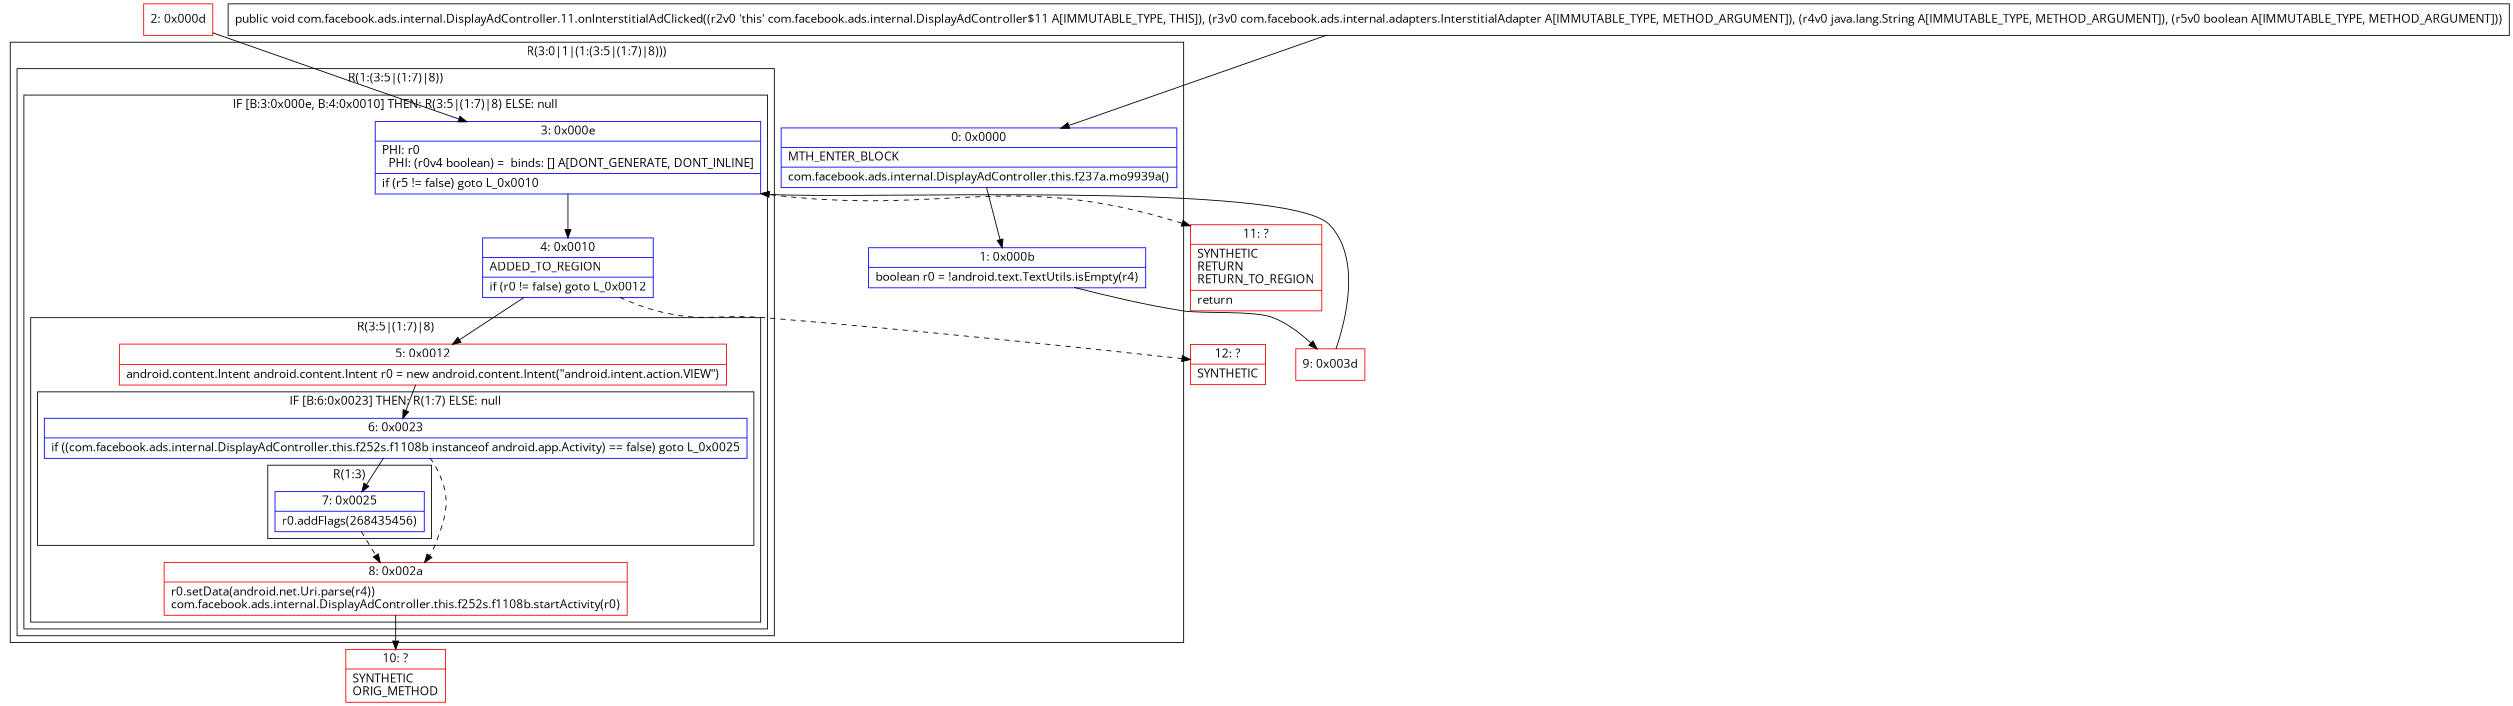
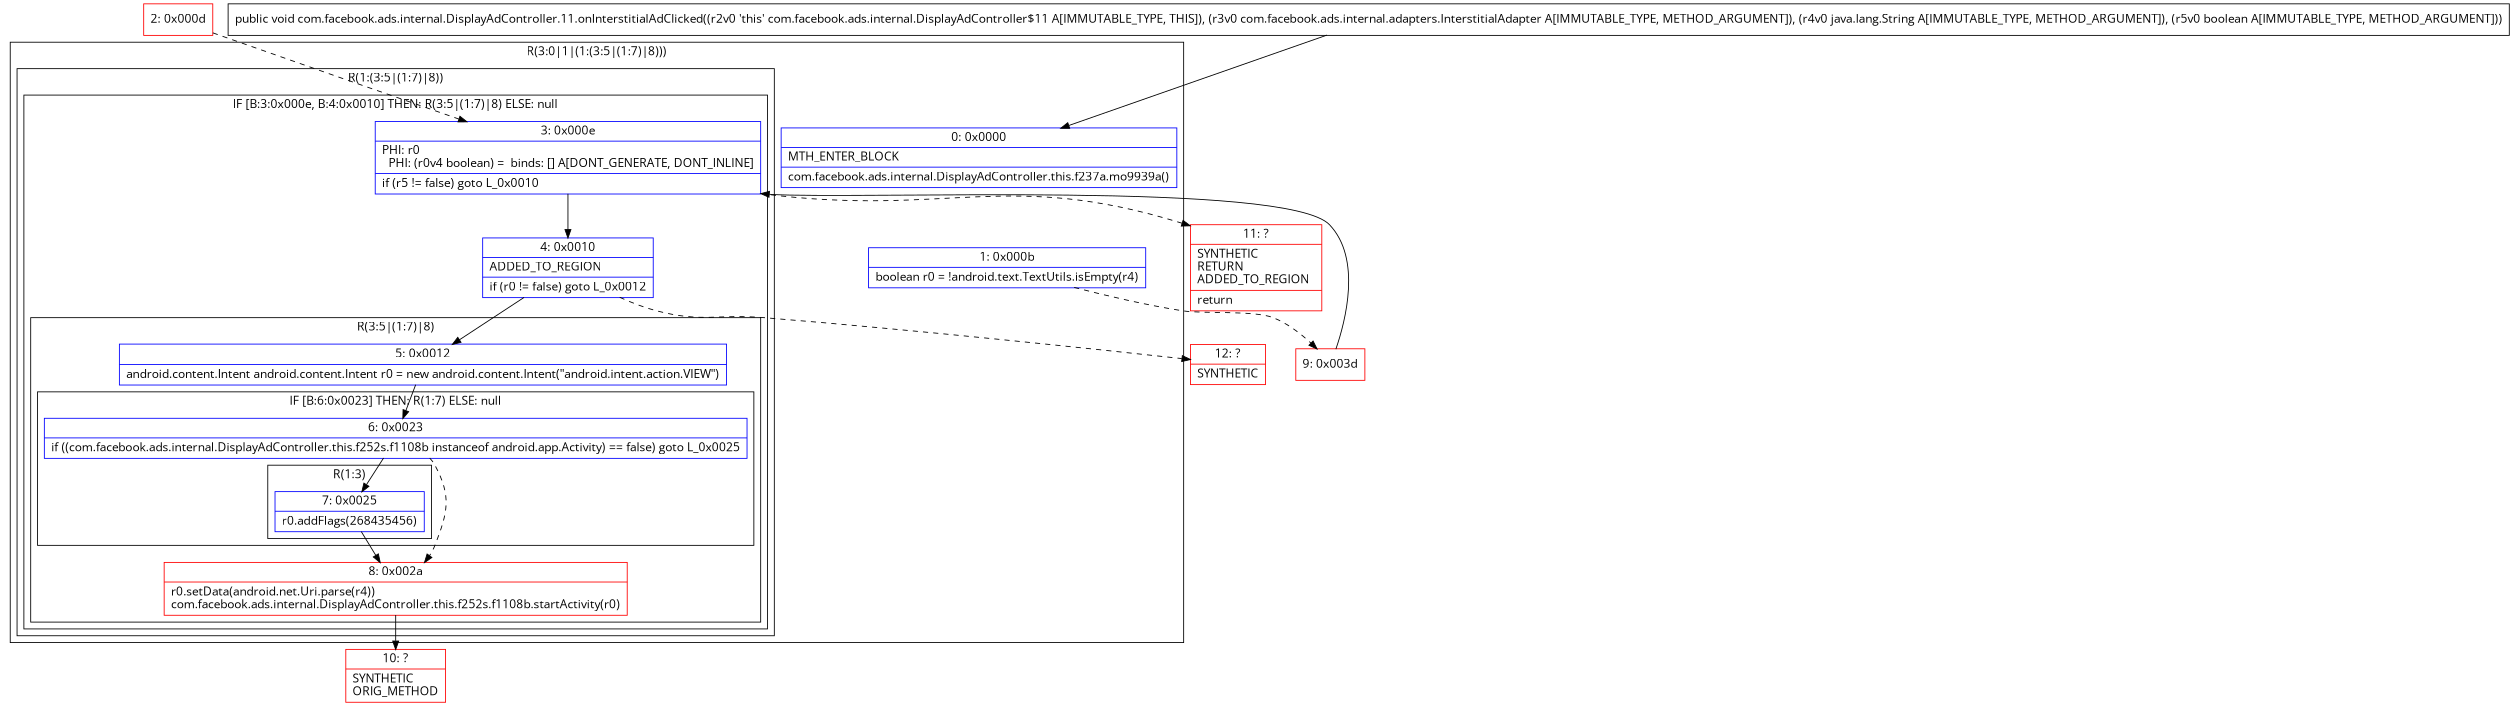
(336, 76) -> (336, 76)
(993, 213) -> none
(1256, 280) -> (1254, 280)
(1195, 312) -> (1195, 312)
(423, 365) -> (423, 365)
(369, 543) -> (369, 543)
